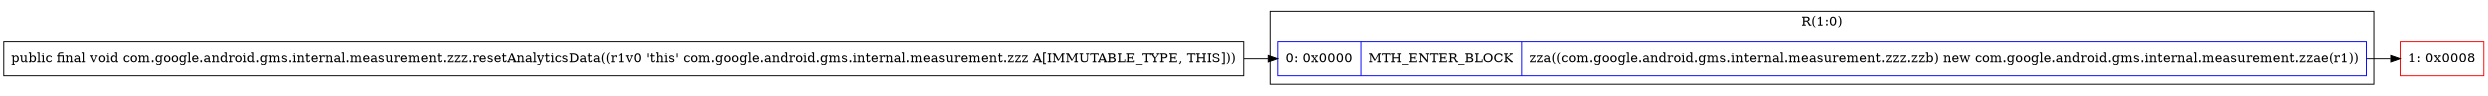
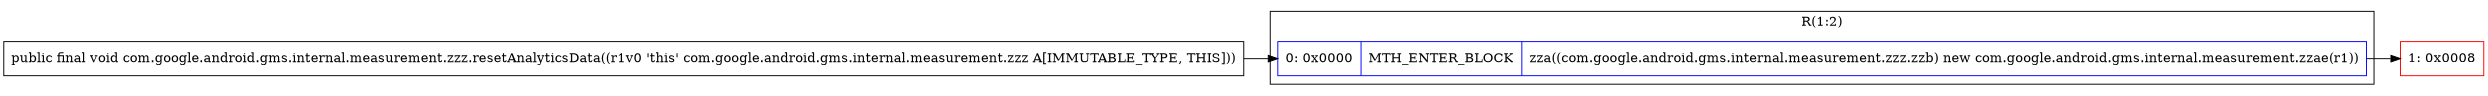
(1822, 22) -> (1822, 22)
